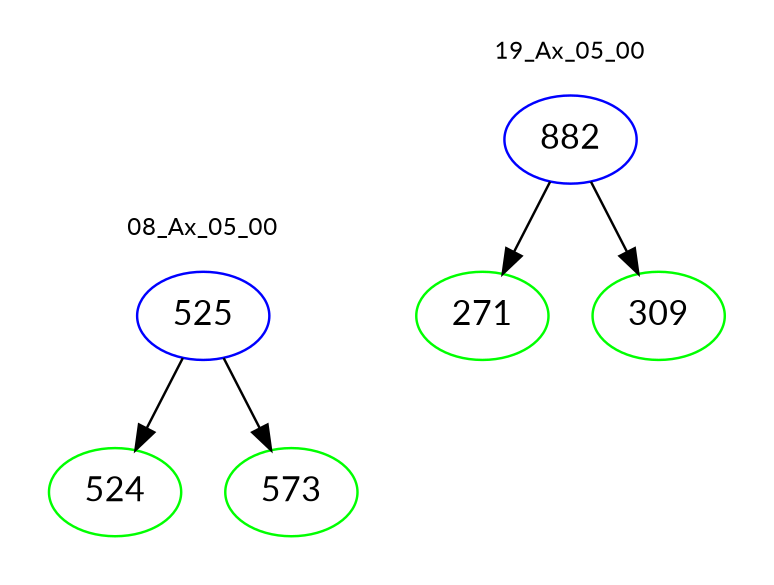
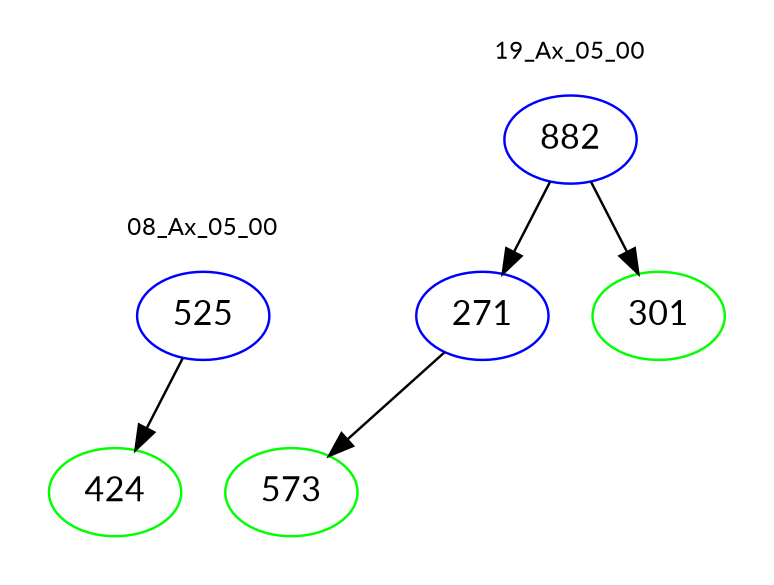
(482, 316) -> (482, 316)
(659, 316) -> (659, 316)
(242, 393) -> (396, 396)
(115, 492) -> (115, 492)
